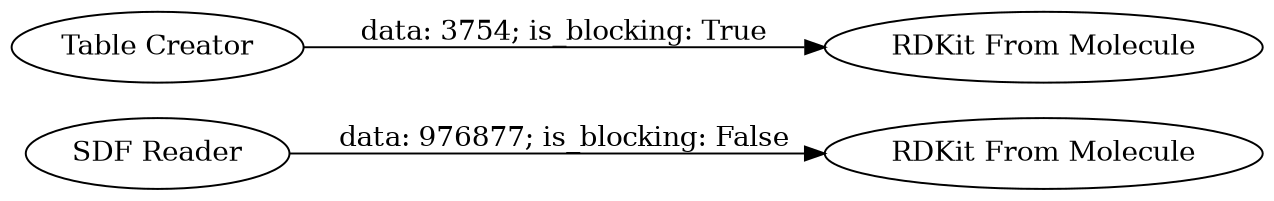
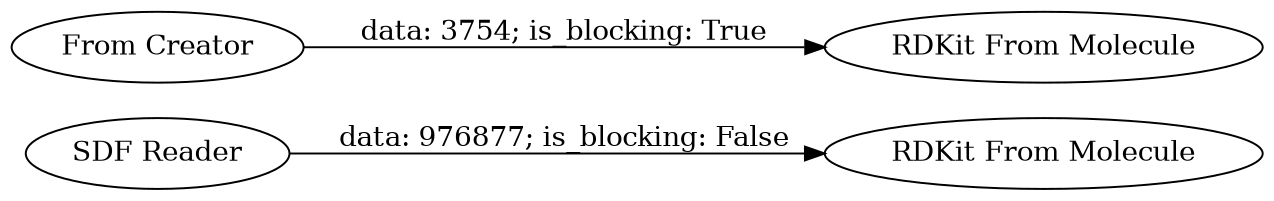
(158, 47) -> (158, 47)
